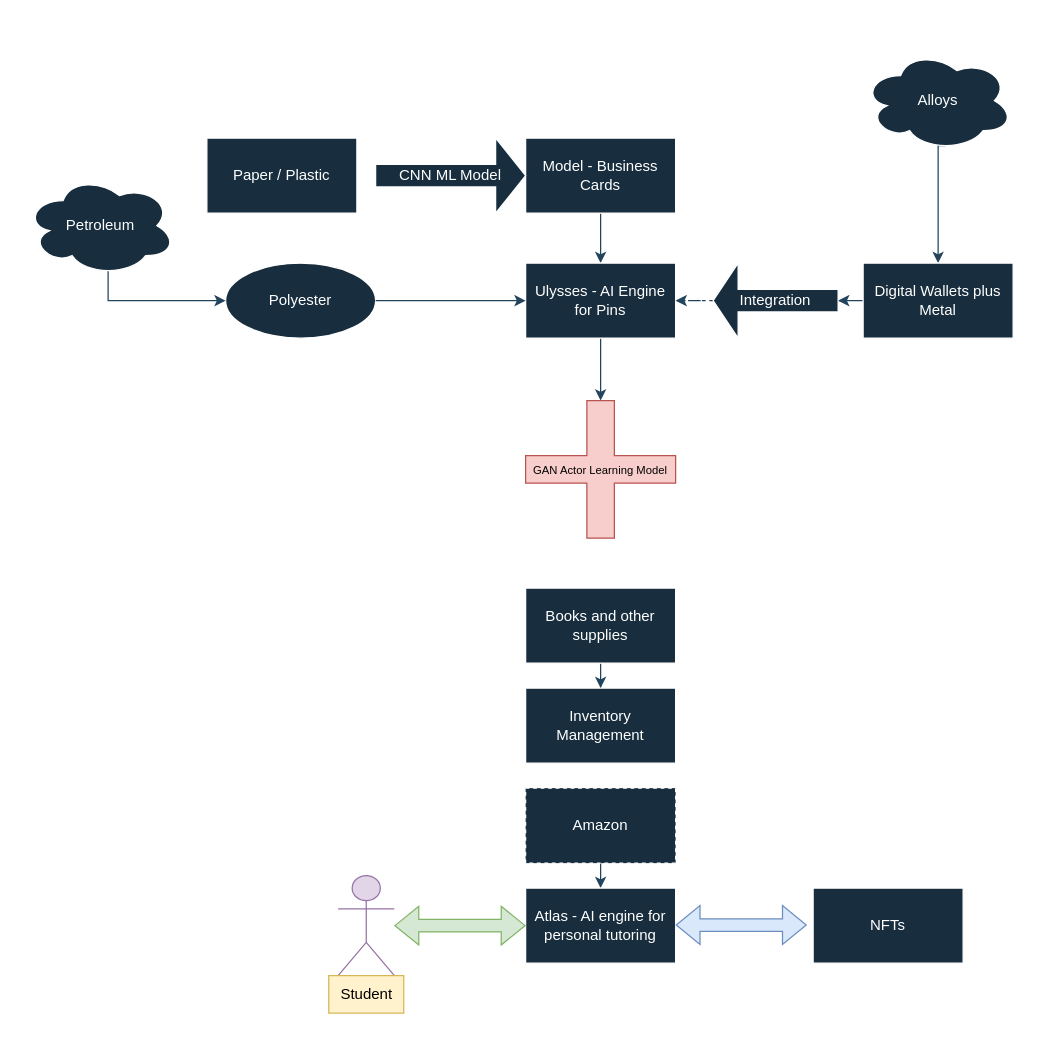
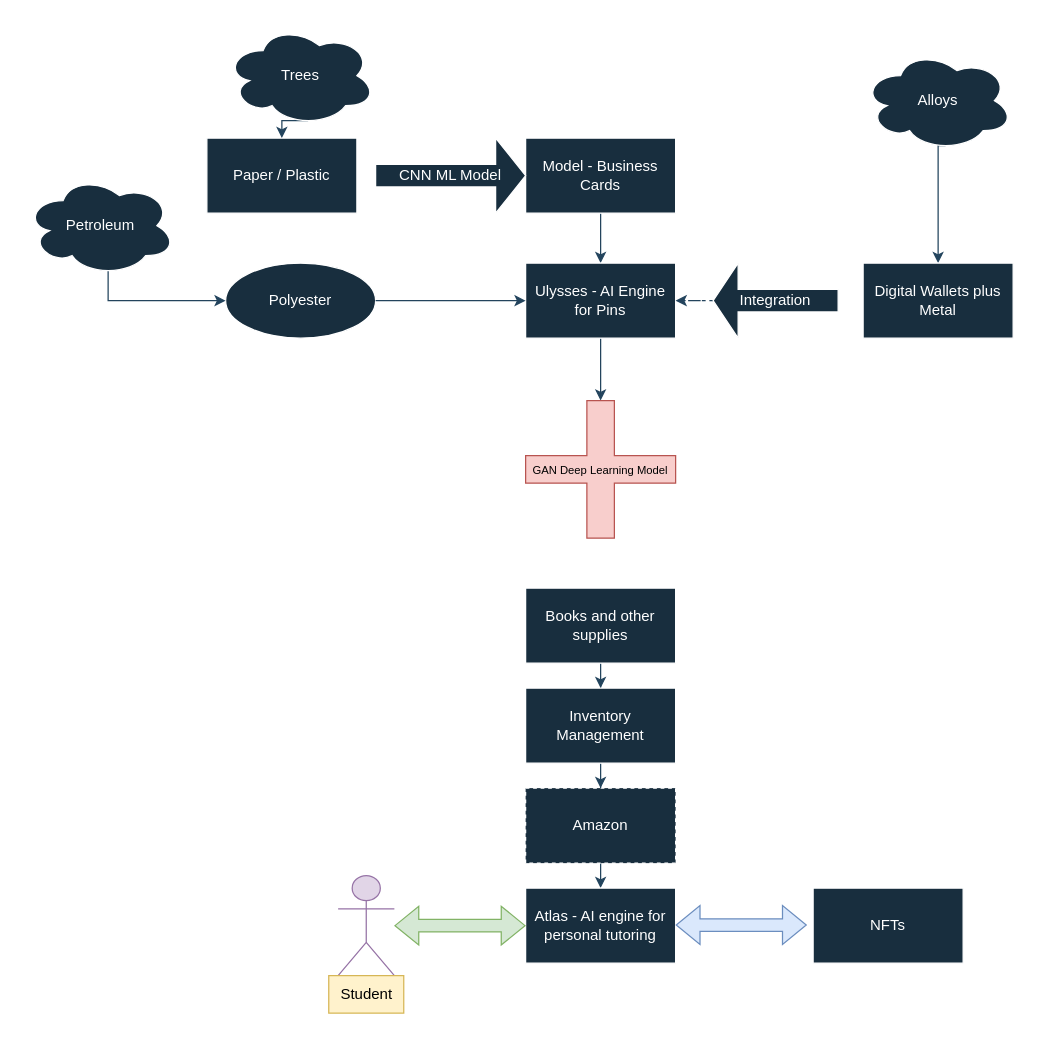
none -> (301, 76)
none -> (291, 121)
(846, 301) -> none
(601, 469) -> (601, 469)
none -> (601, 780)
